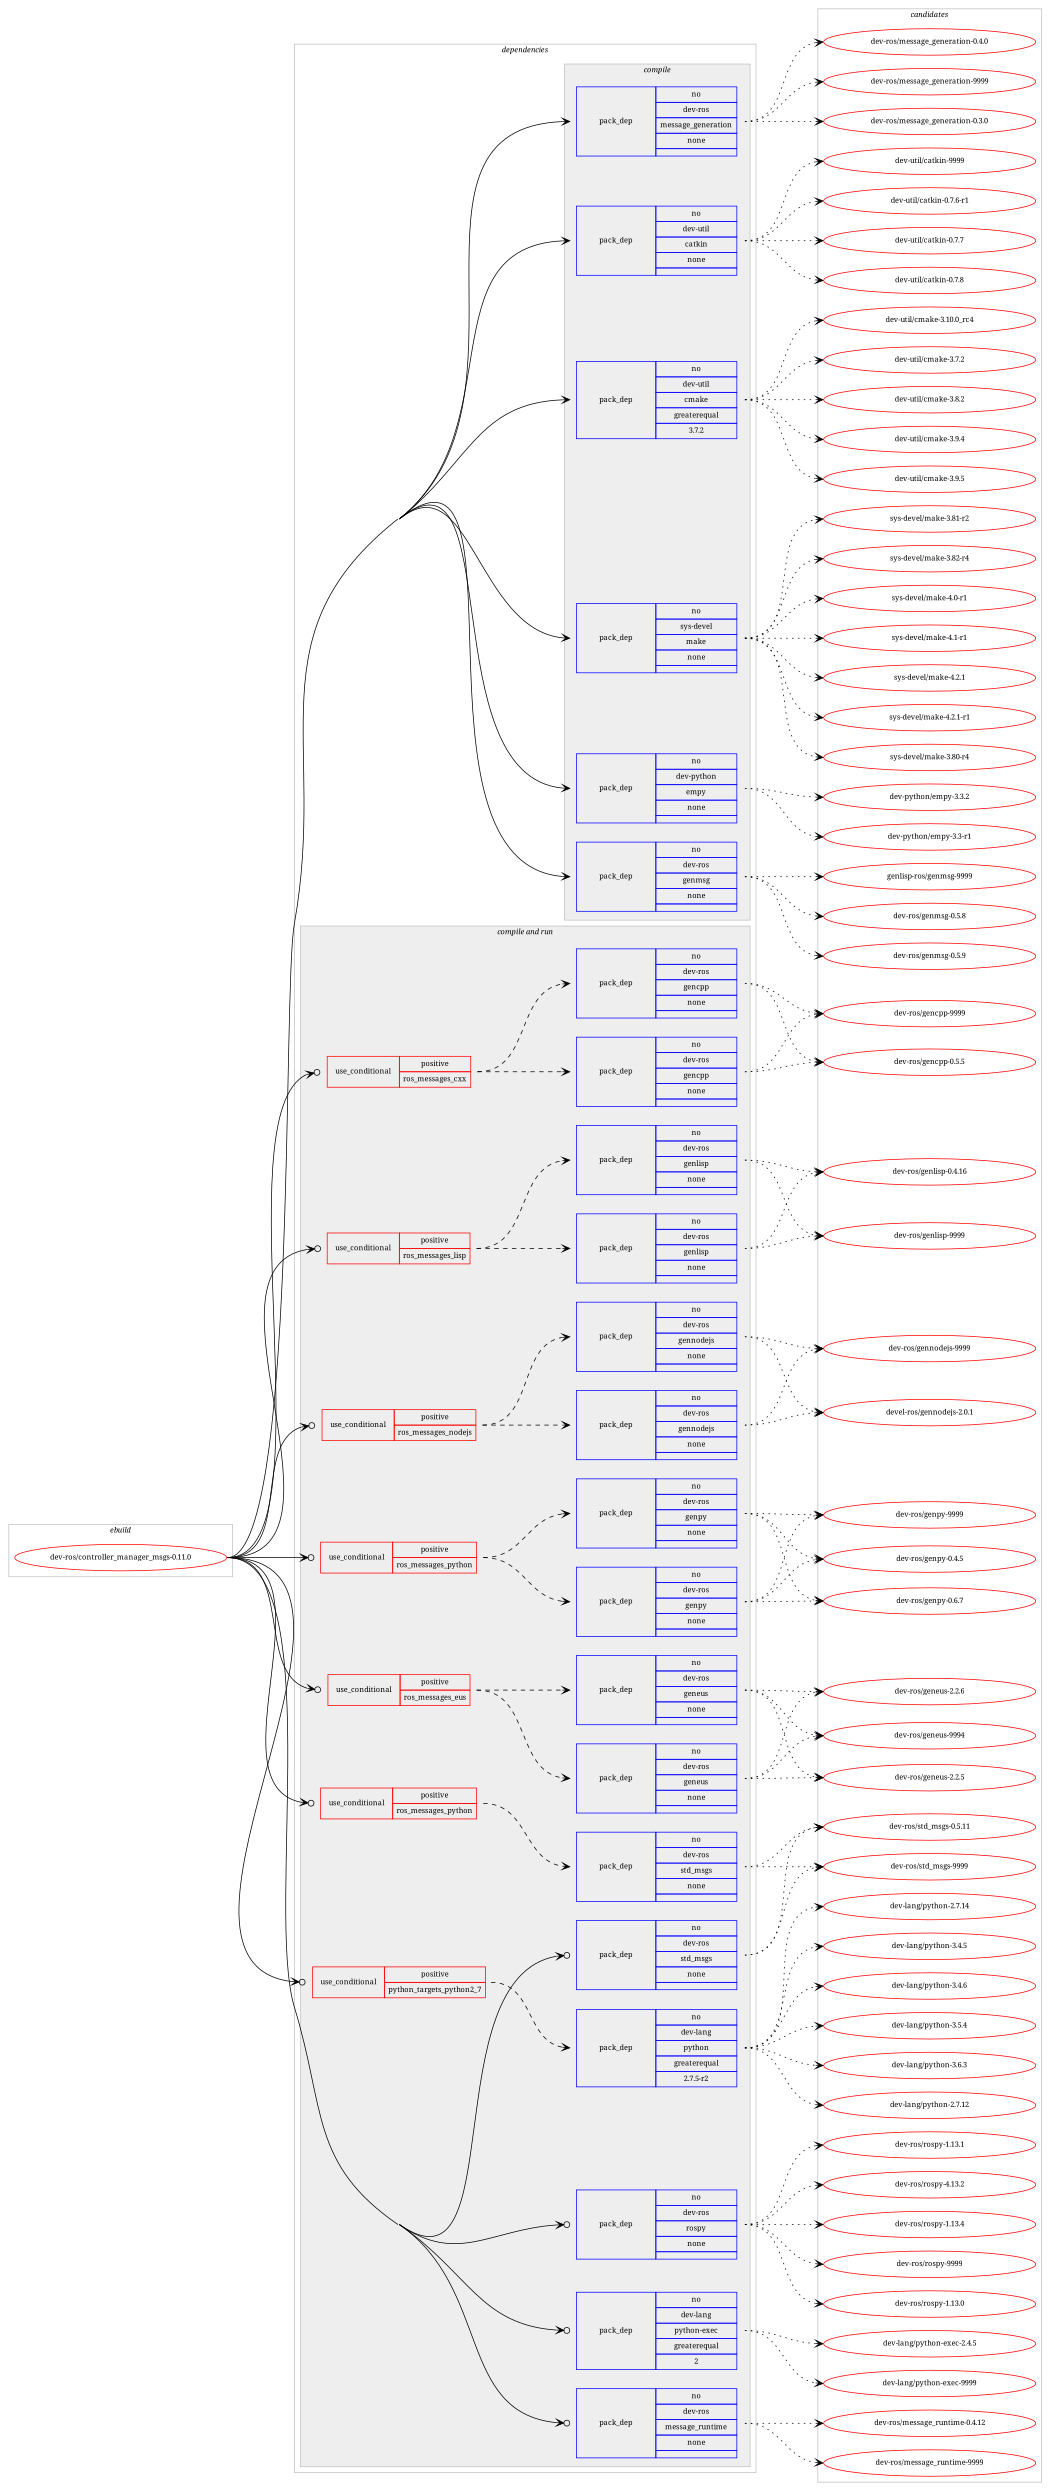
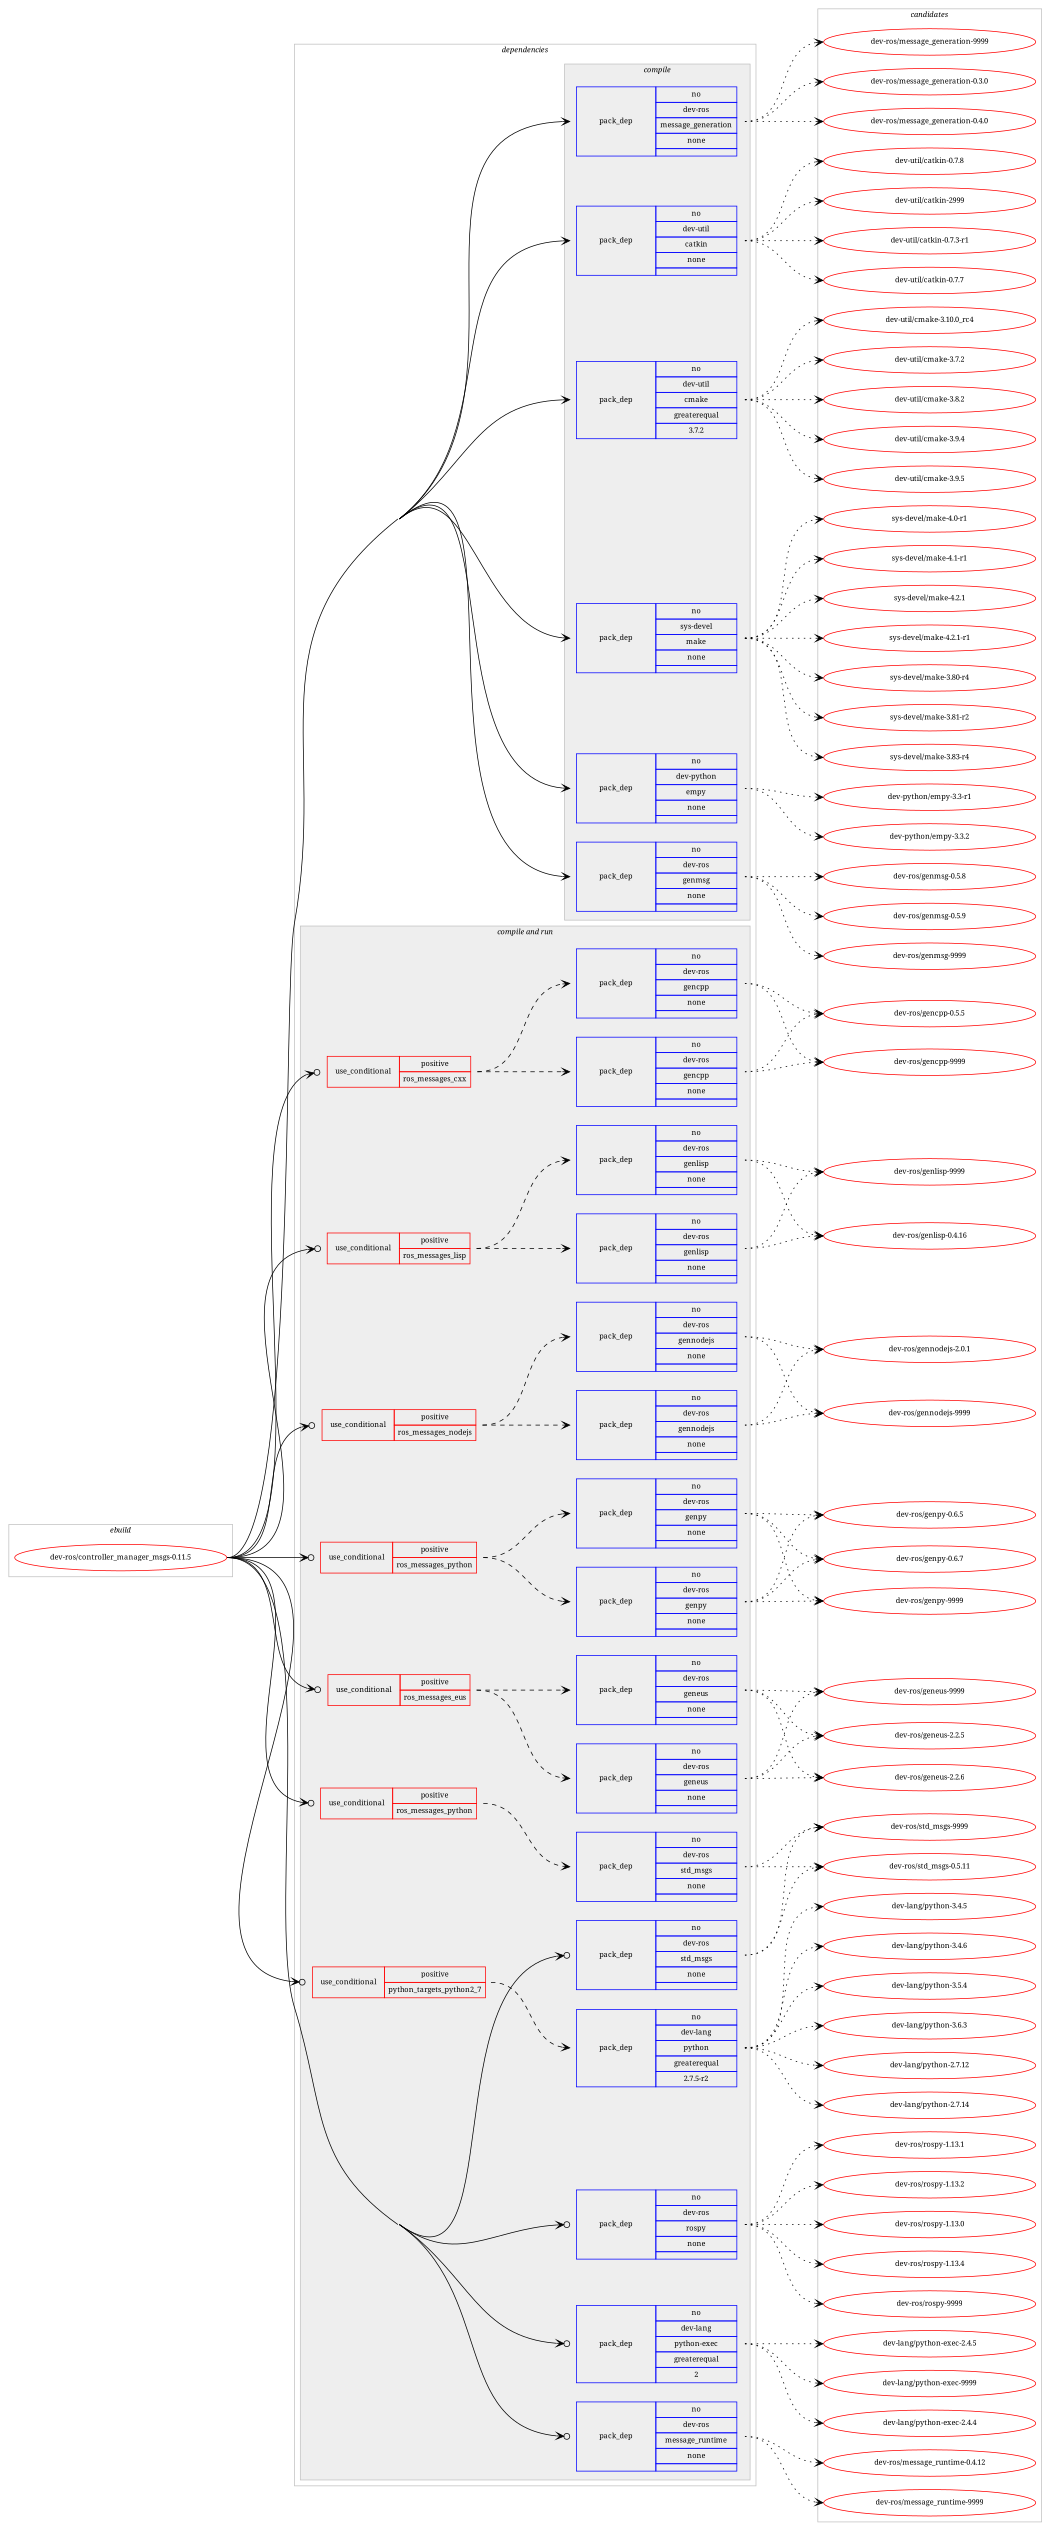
(930, 161) -> (930, 201)
(930, 201) -> (930, 241)
(930, 559) -> (930, 757)
(930, 877) -> (930, 956)
(930, 1413) -> (930, 1349)
(121, 1558) -> (121, 1558)
(930, 1559) -> (930, 1515)
(930, 1736) -> (930, 1692)
(930, 2185) -> (930, 2185)
none -> (930, 2423)
